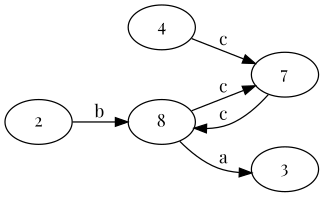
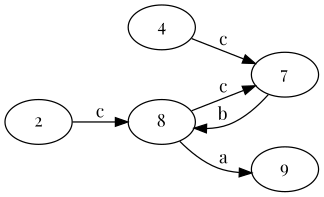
(100, 113) -> (100, 113)
(223, 115) -> (223, 115)
(285, 169) -> (285, 169)
